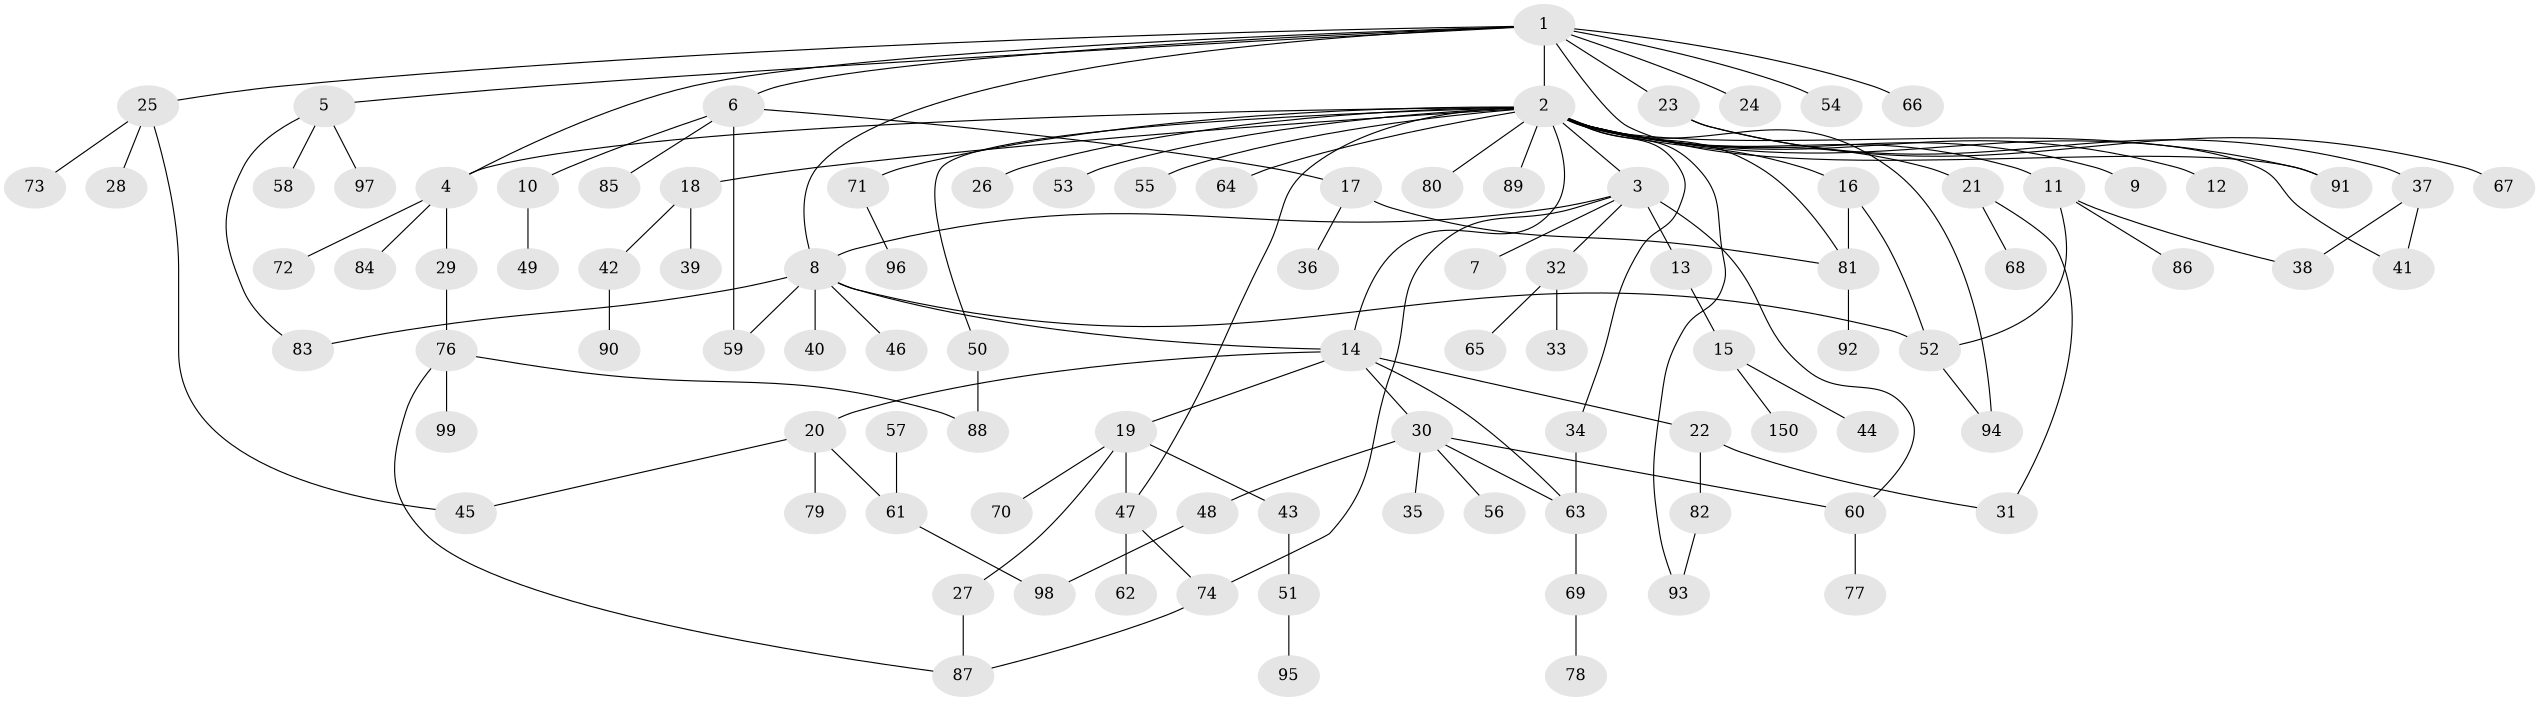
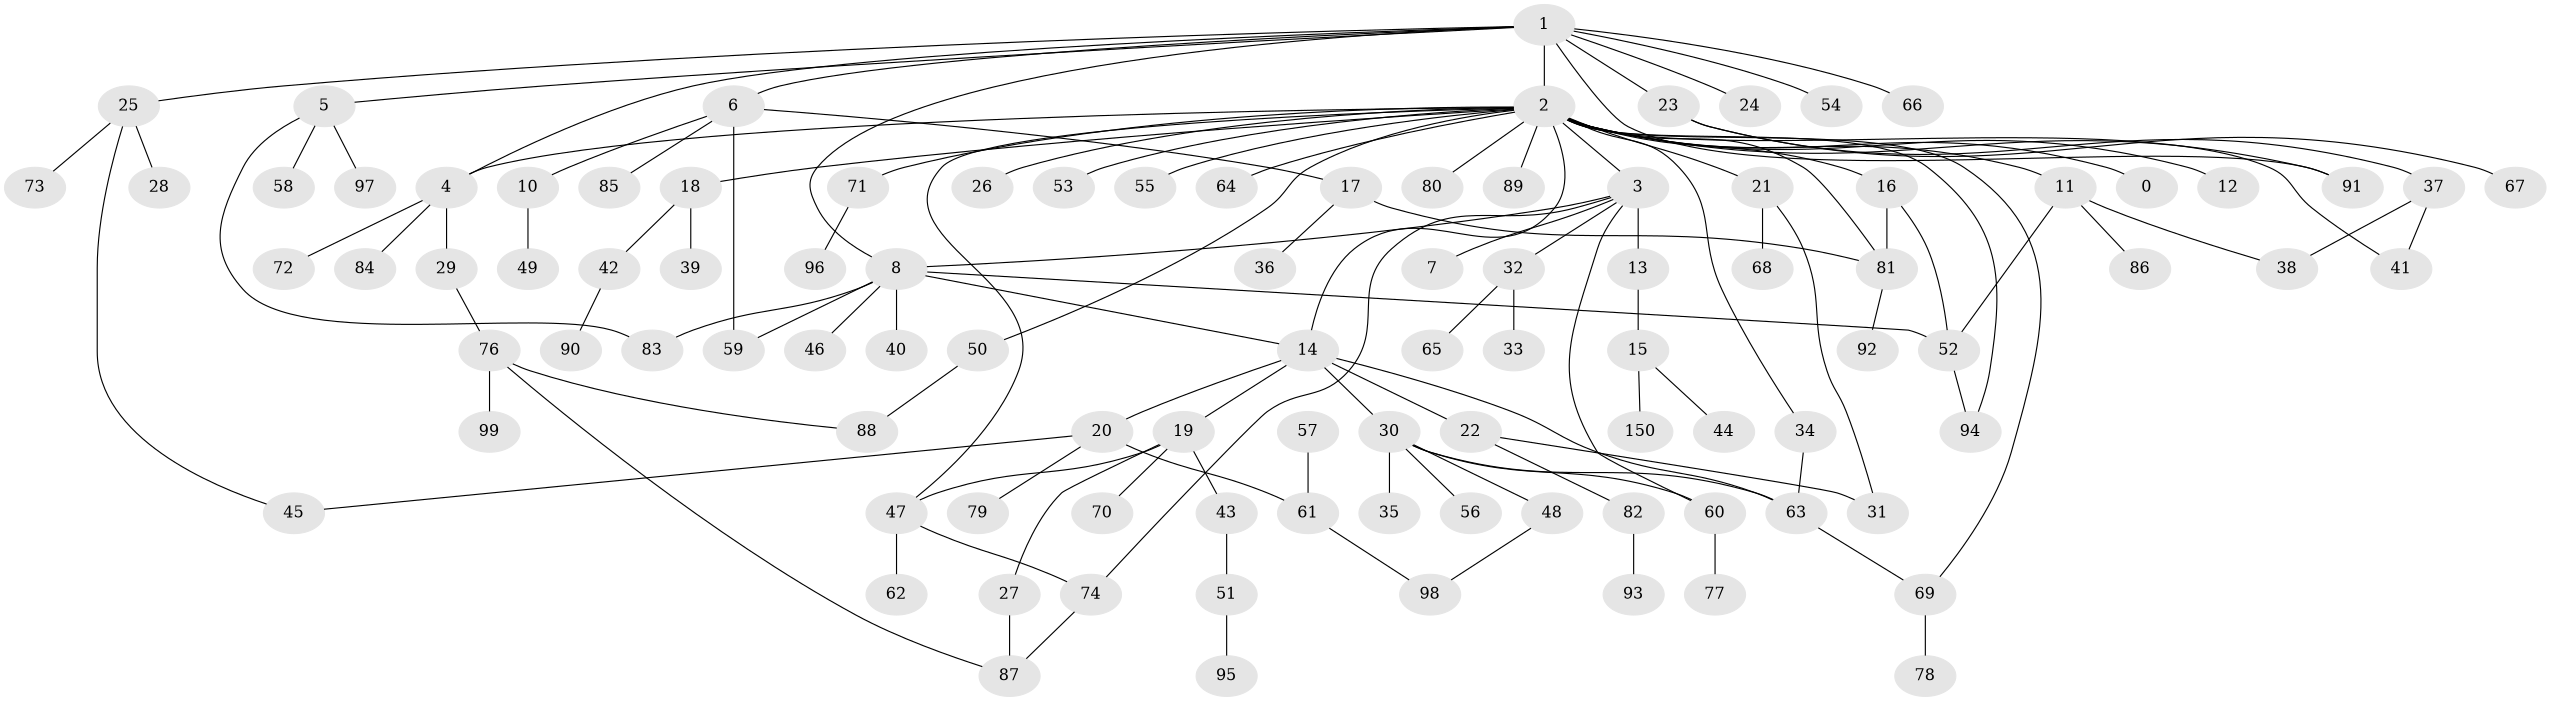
(2136, 188) -> (2147, 188)
(1725, 281) -> (1986, 186)
